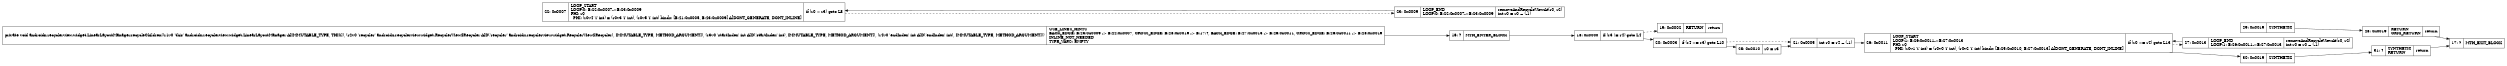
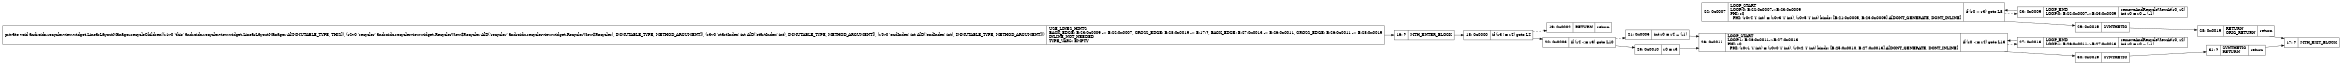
none -> (2038, 23)
(1784, 47) -> (1688, 49)
